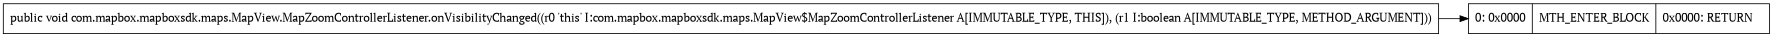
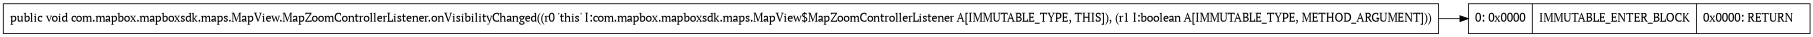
(1594, 18) -> (1614, 18)
